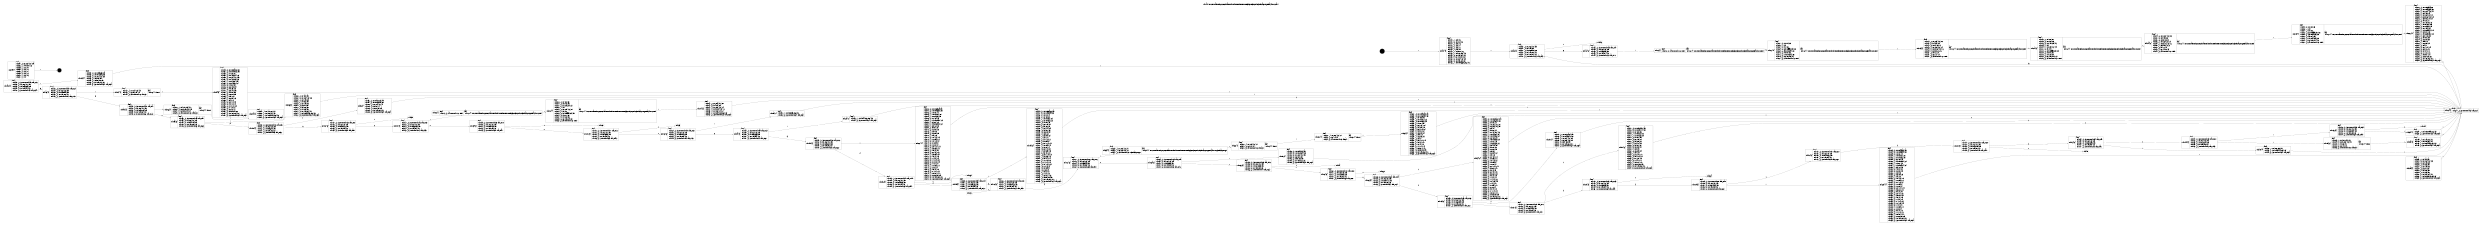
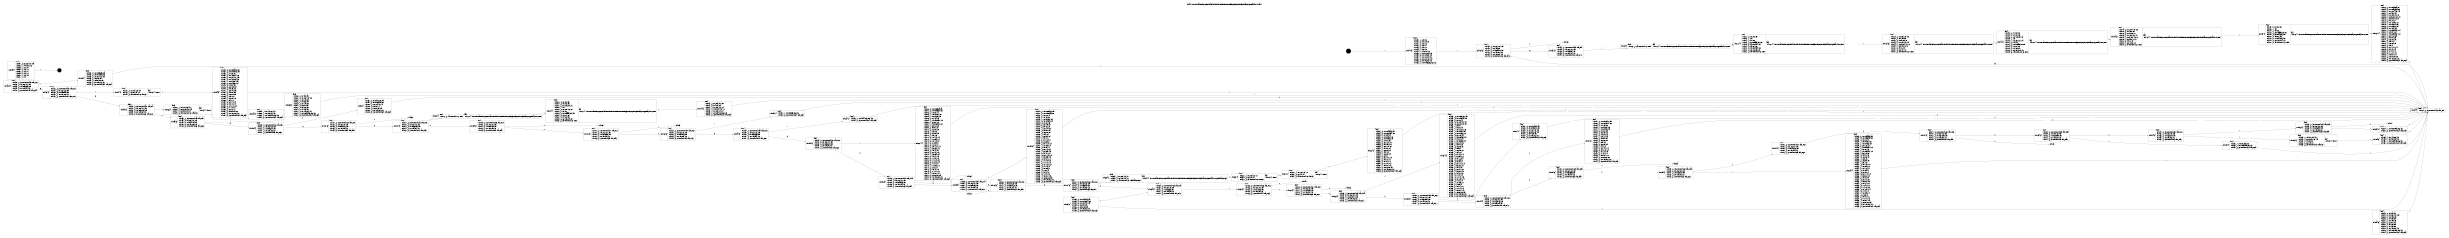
(1230, 159) -> (1123, 197)
